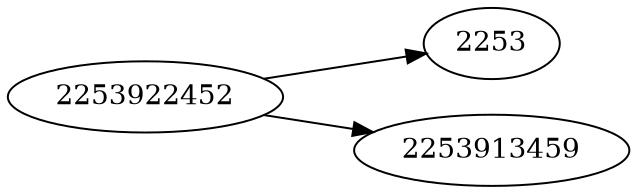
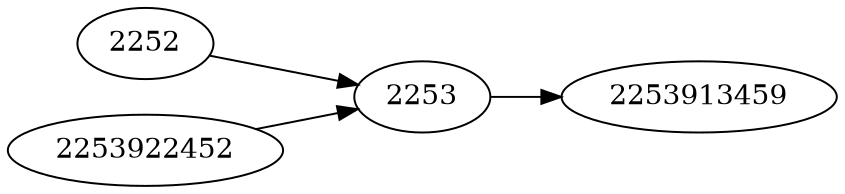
none -> (145, 44)
(309, 122) -> (516, 97)
